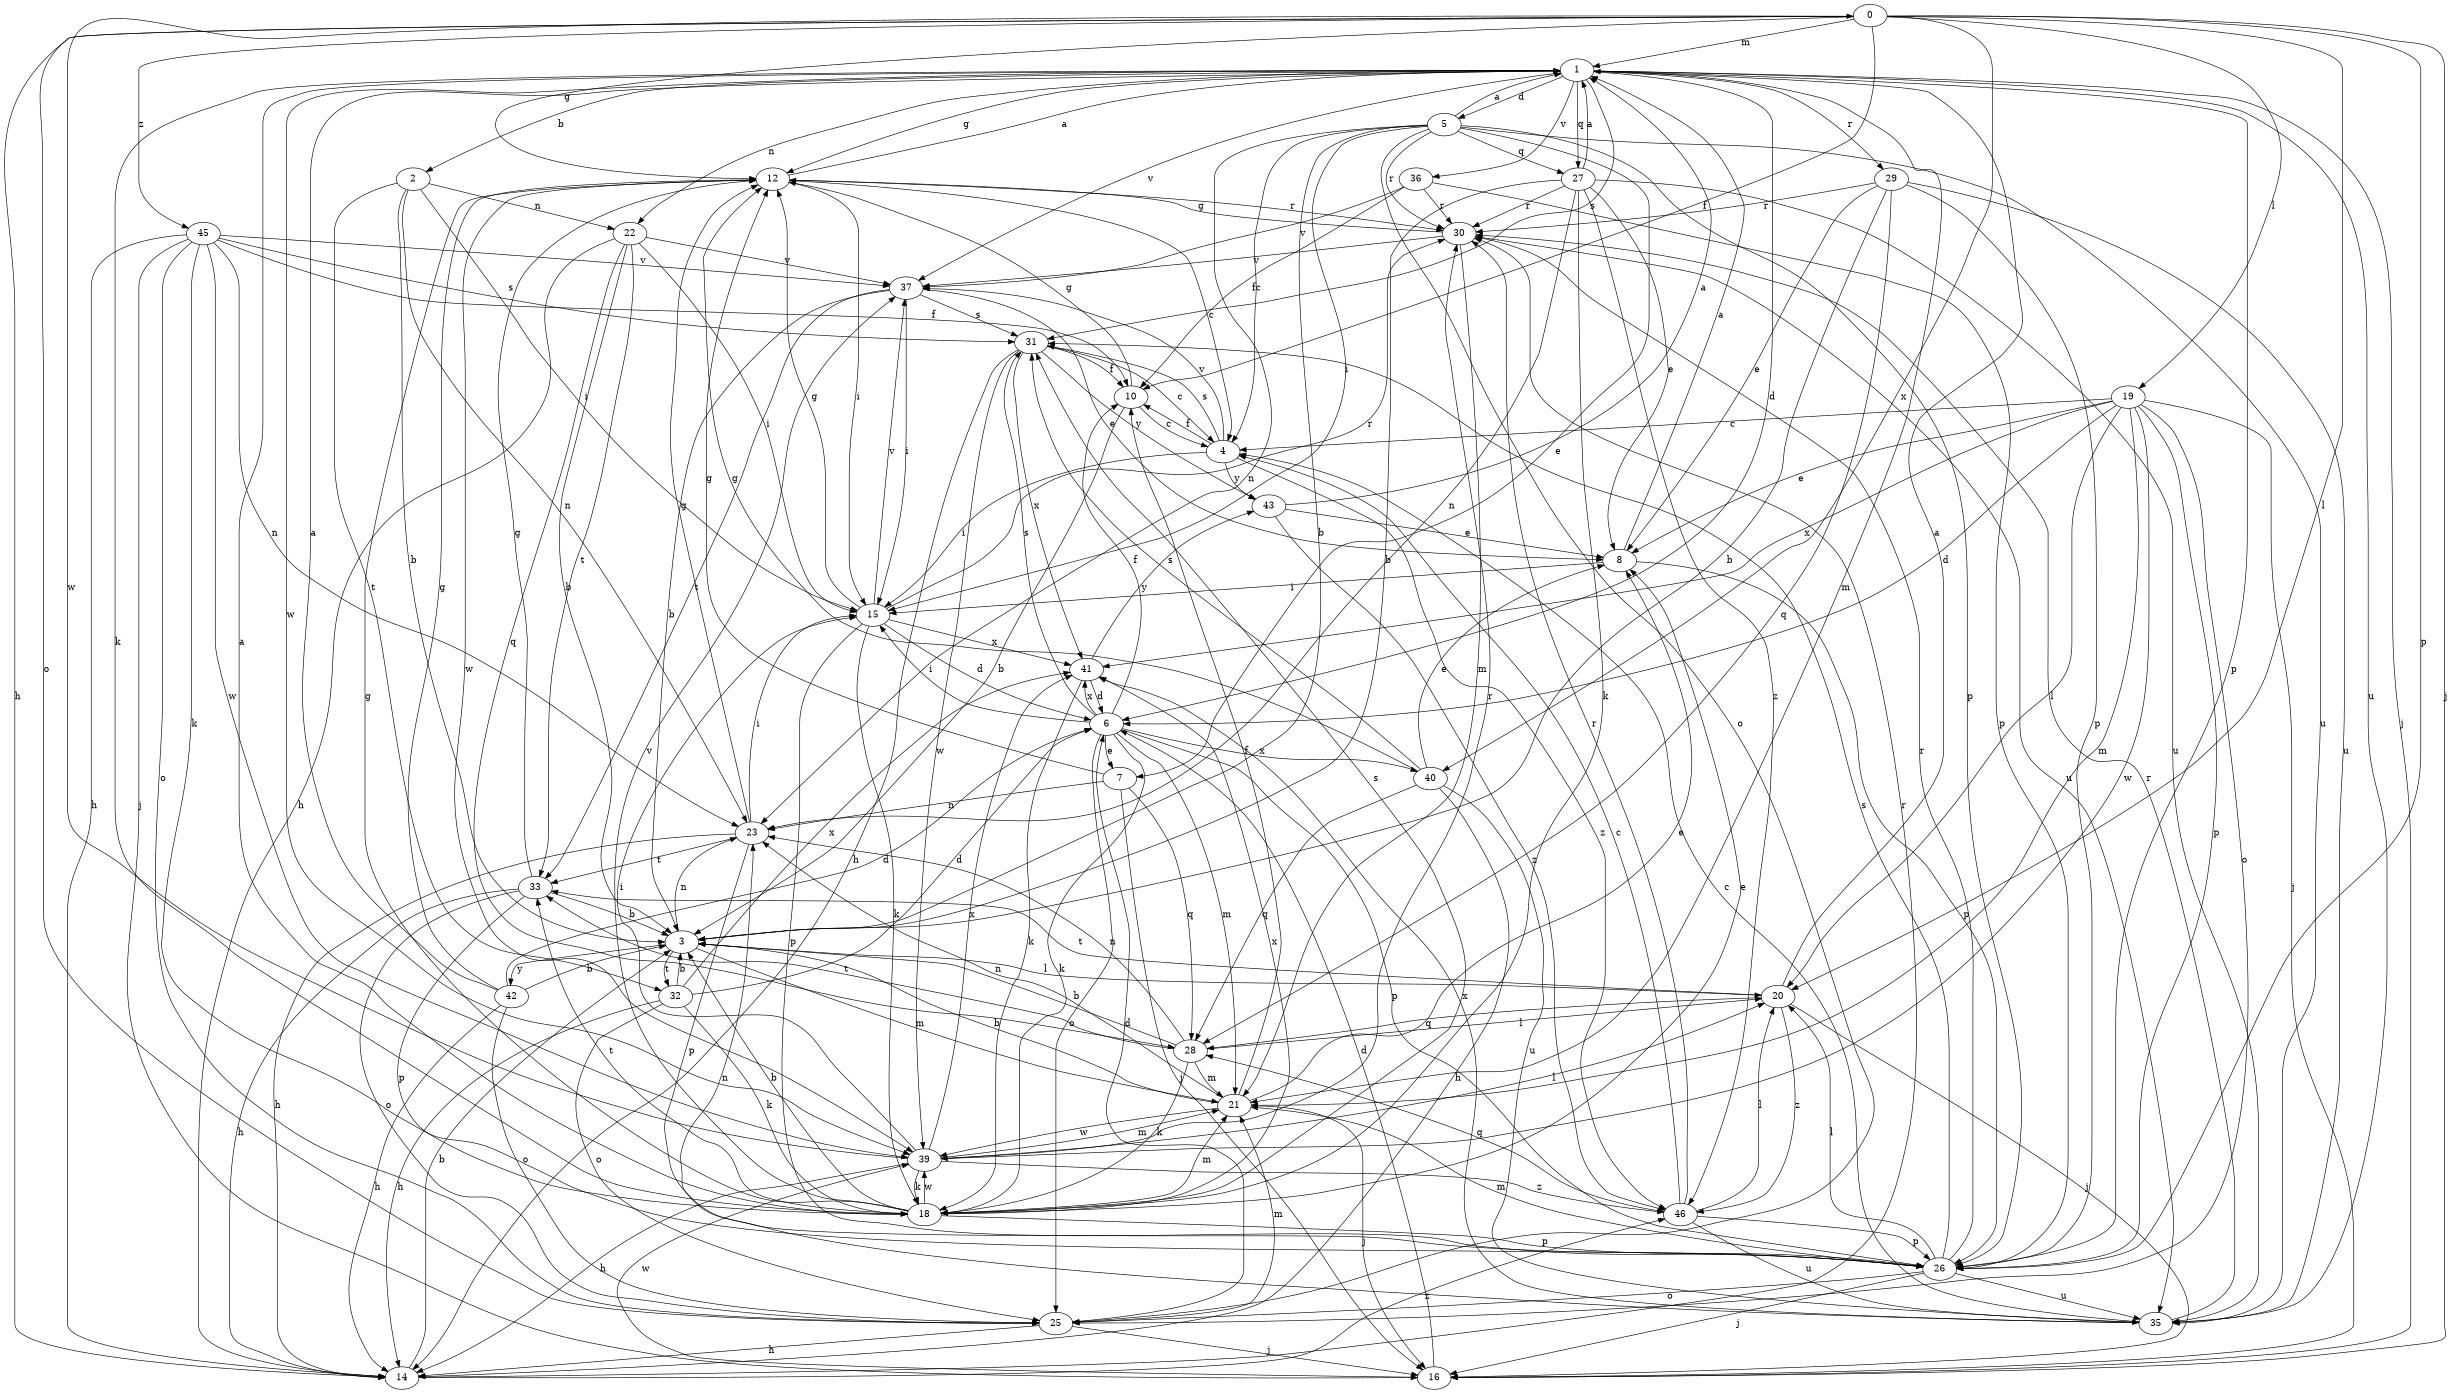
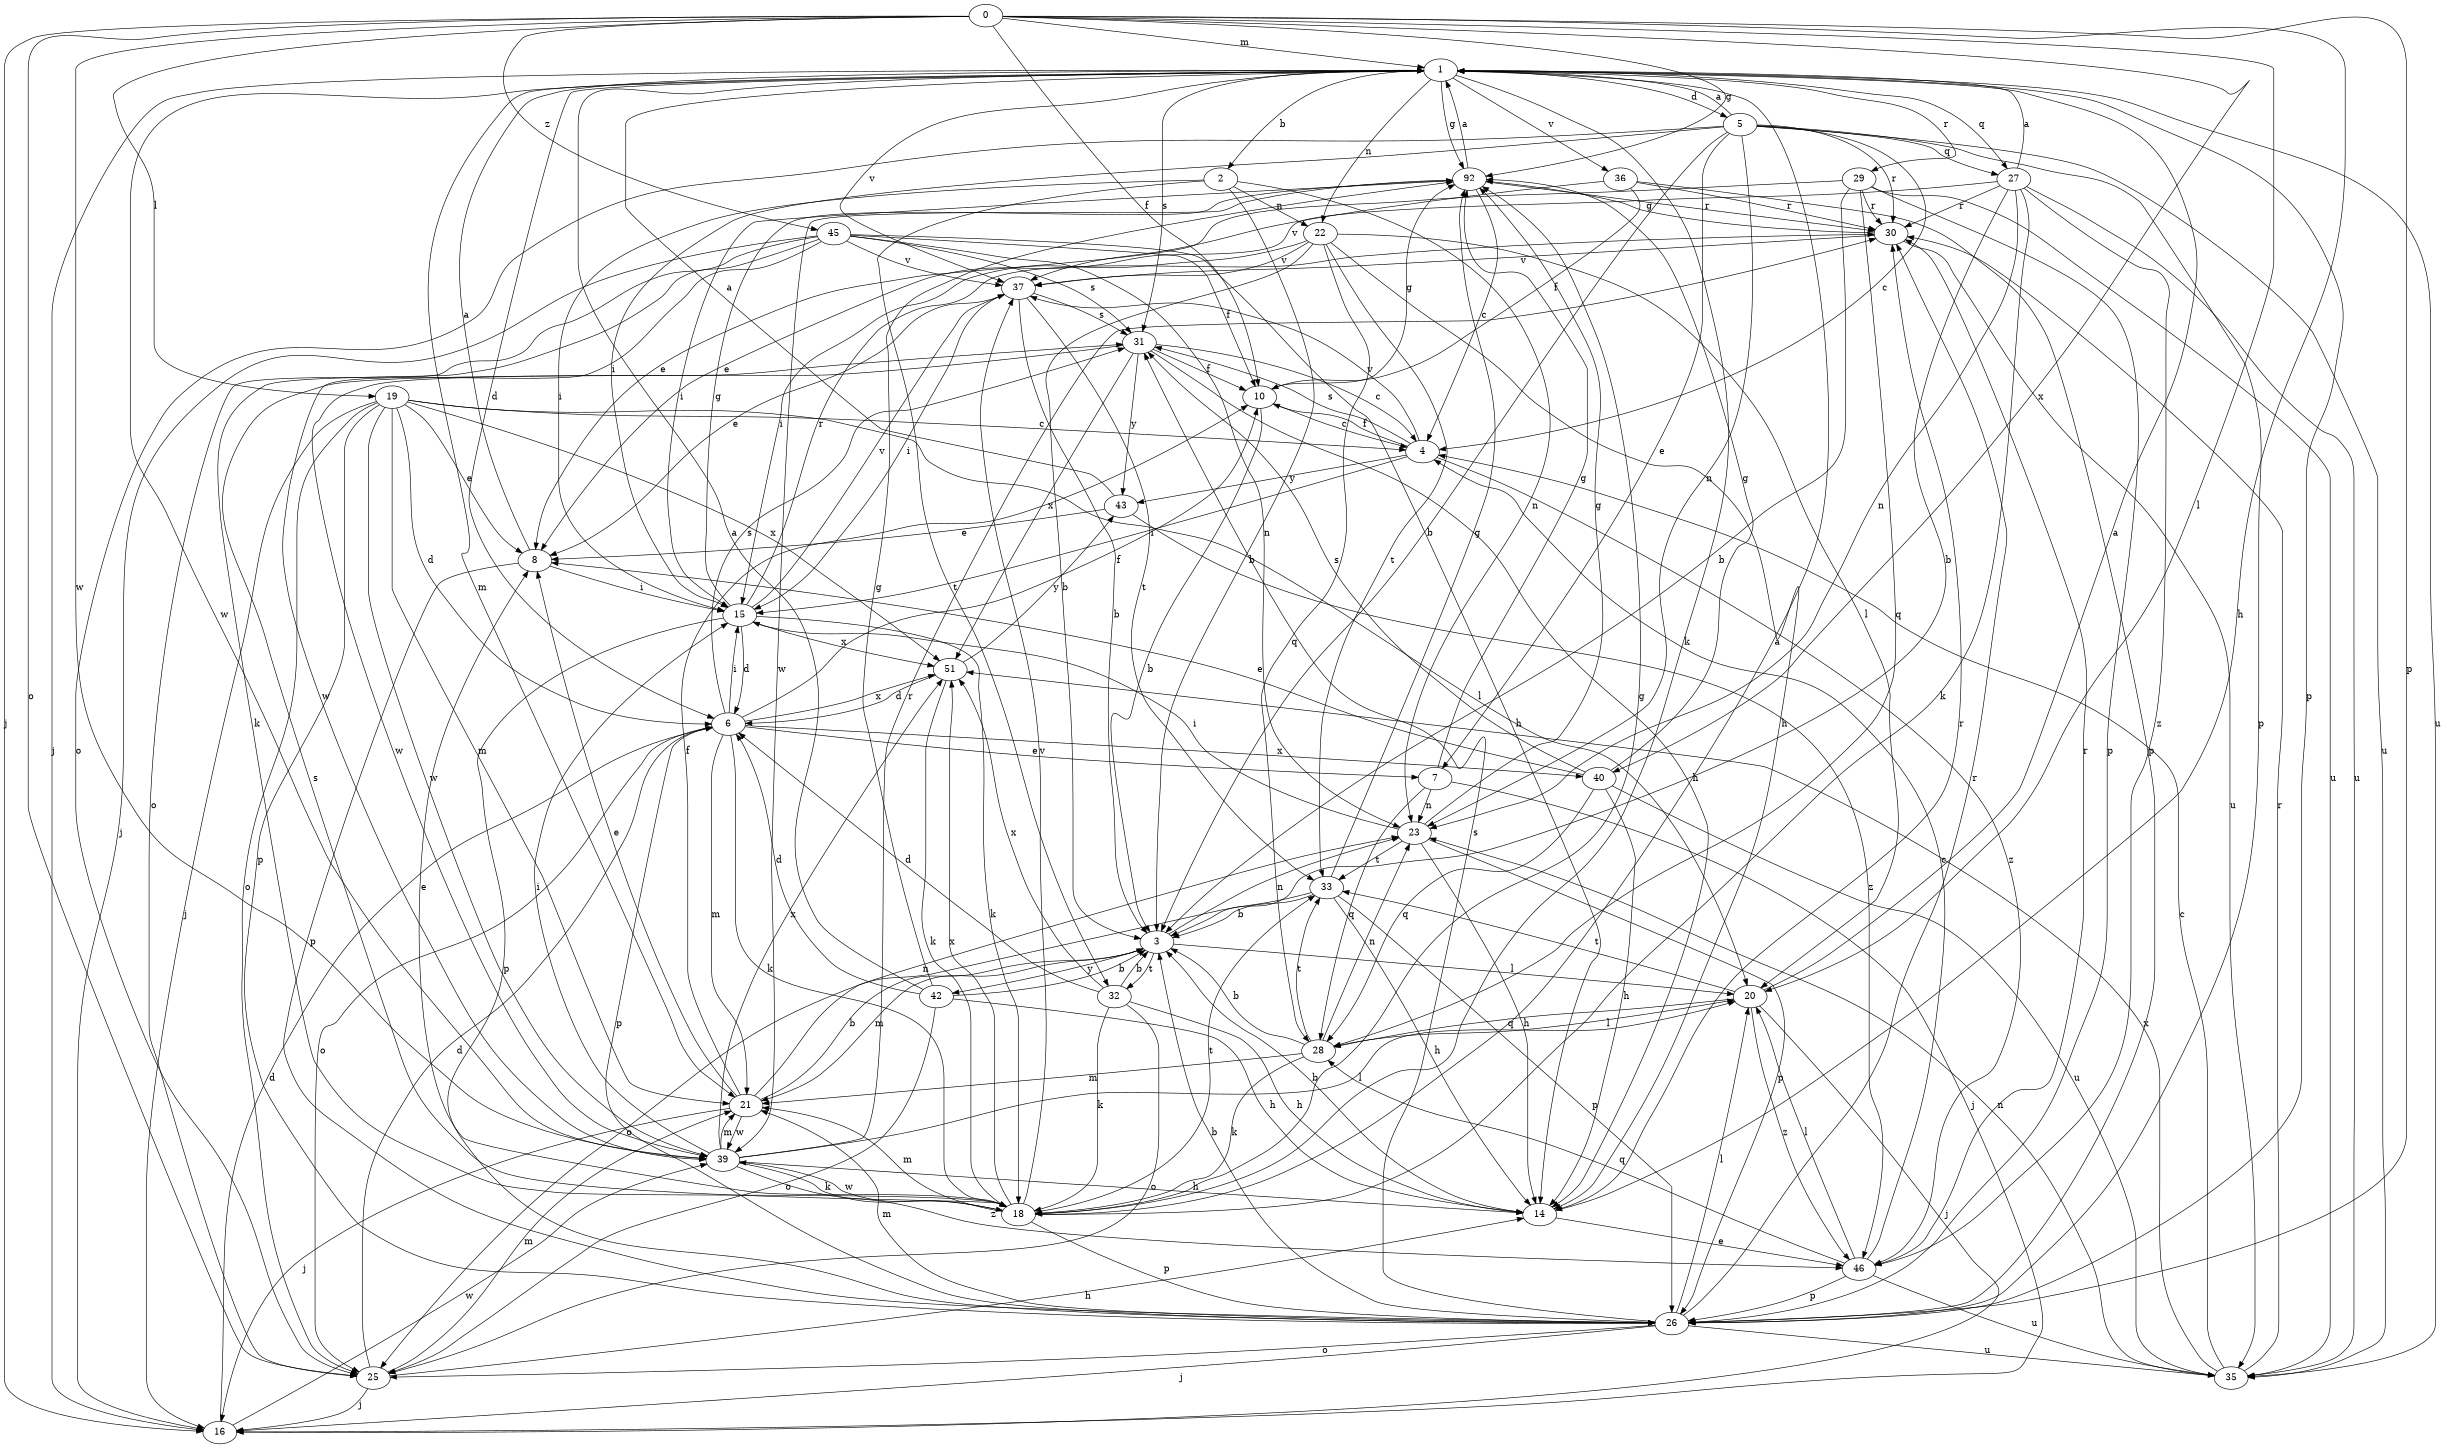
(107, 20) -> (76, 339)
(773, 179) -> (1470, 179)
none -> (1787, 468)
(1087, 670) -> (950, 670)
(1476, 683) -> none
(789, 1108) -> (1313, 1267)
(1427, 1296) -> (1721, 1242)
